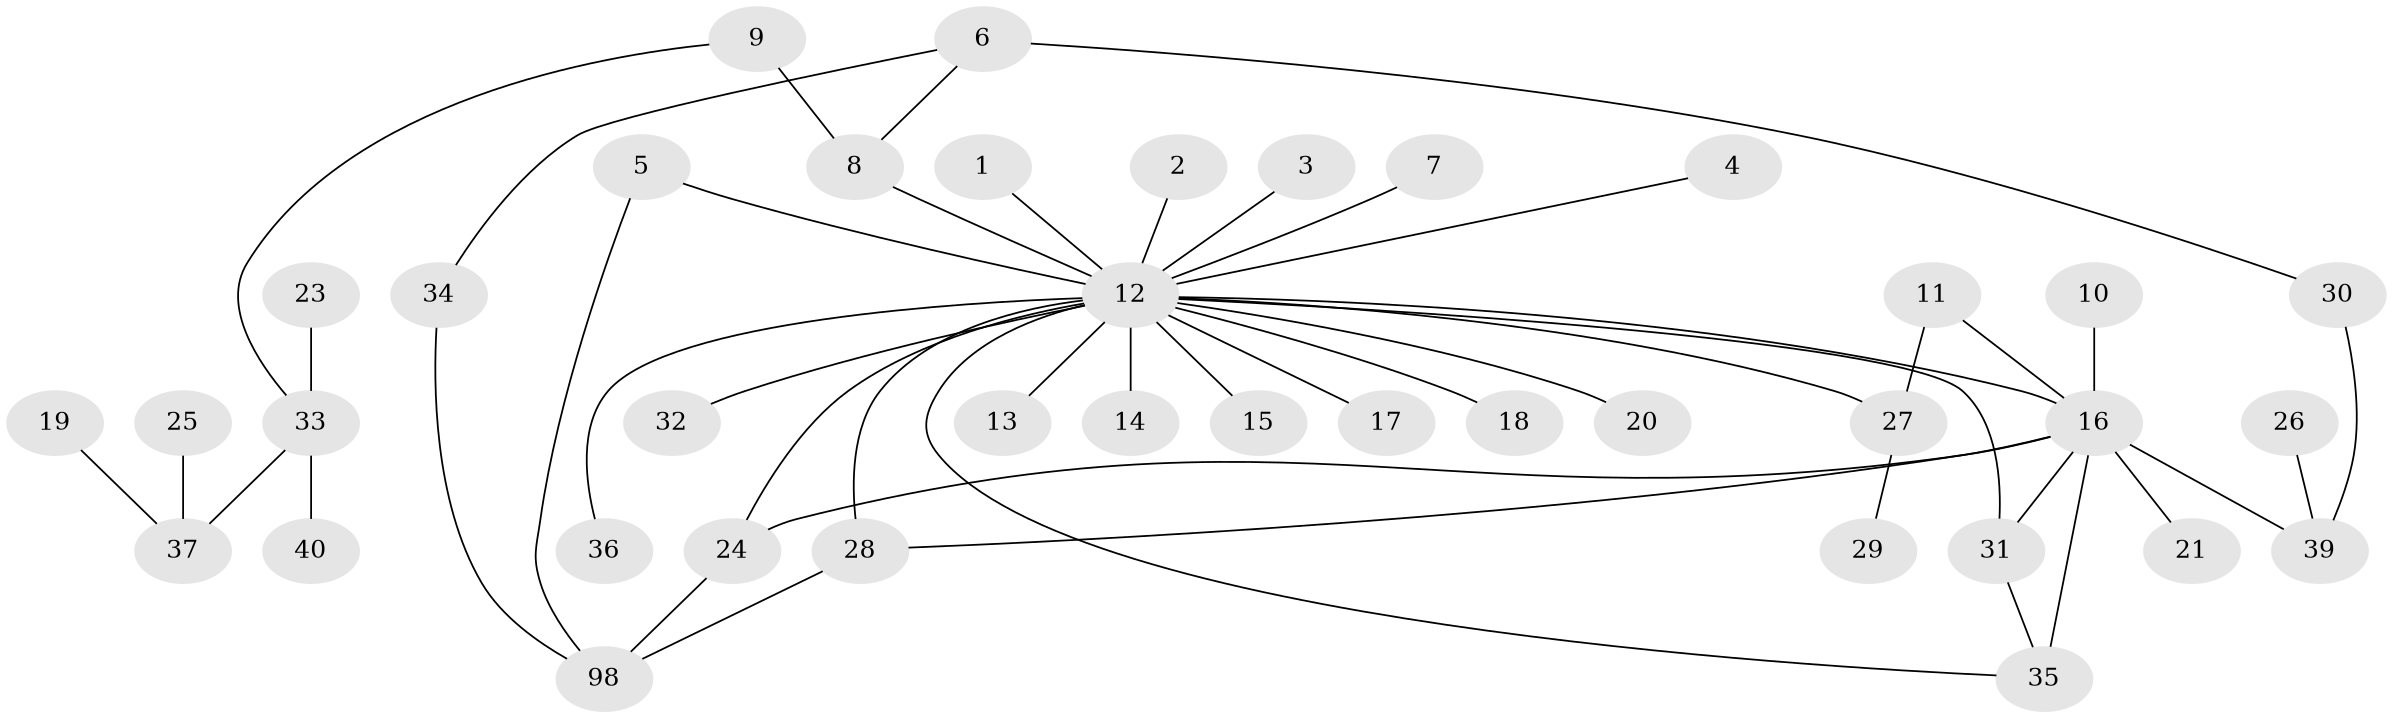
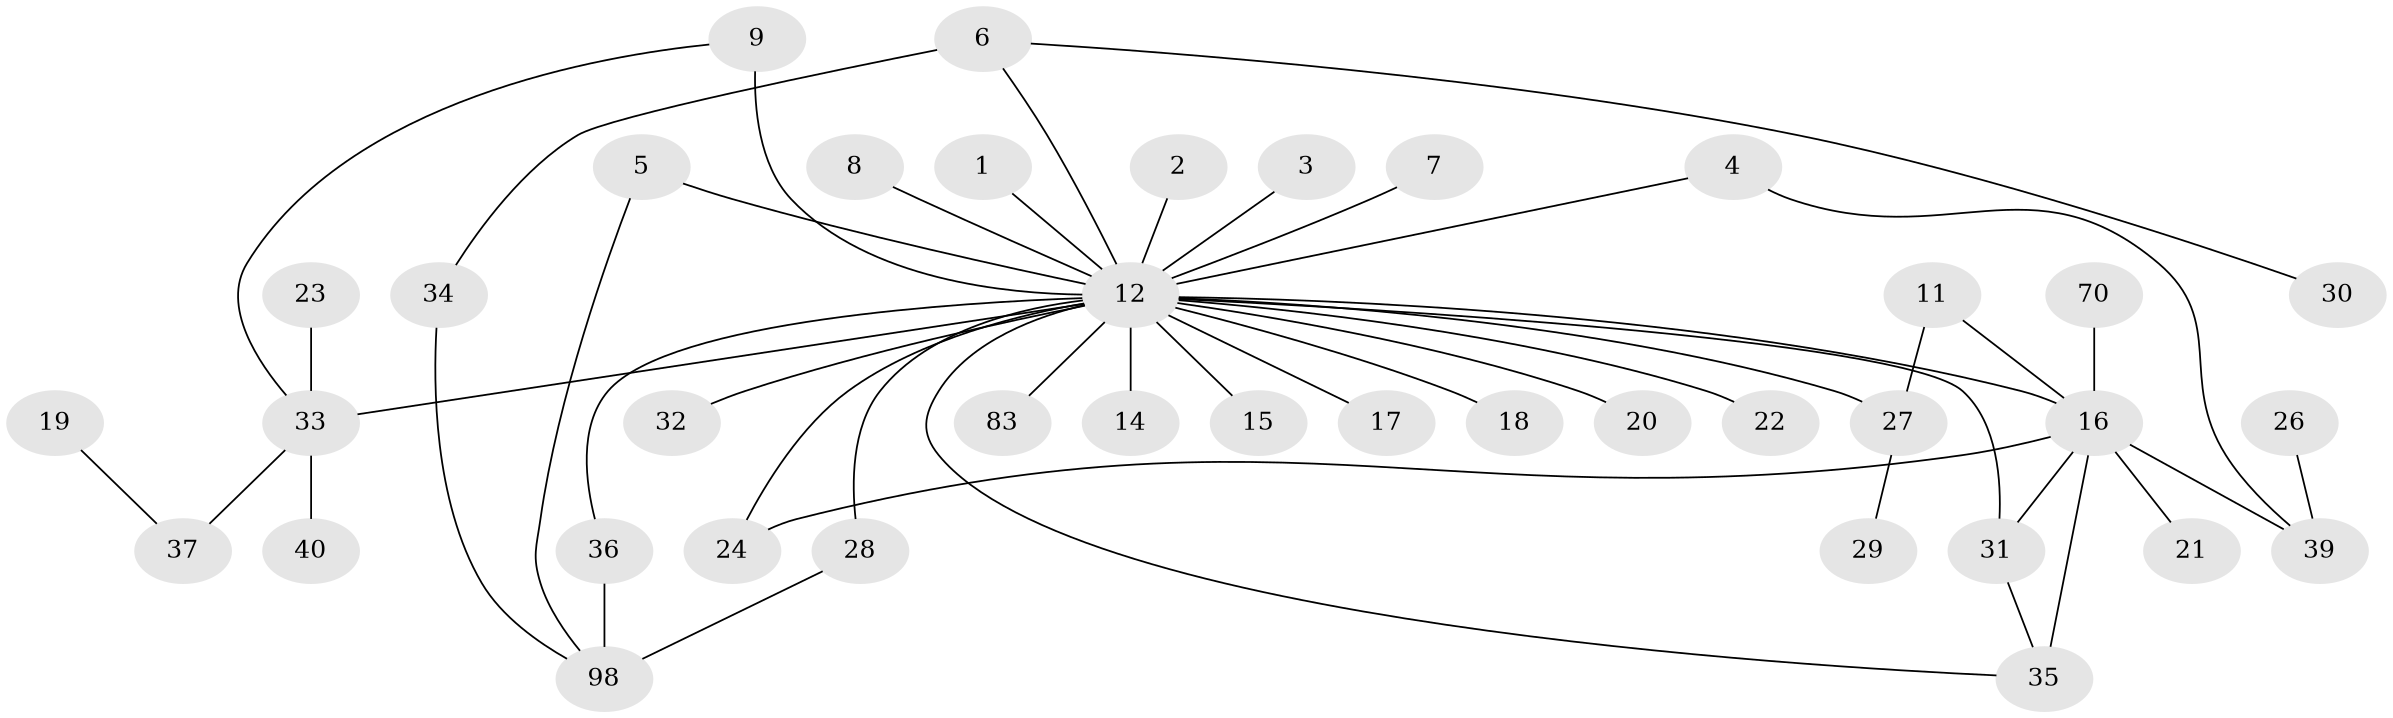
(806, 103) -> (863, 250)
(919, 103) -> (1064, 164)
(2094, 295) -> (2094, 295)
none -> (721, 359)
(183, 423) -> none
(1003, 423) -> (1003, 423)
none -> (1771, 423)
(2357, 425) -> (2116, 234)
(1481, 512) -> none
(669, 615) -> (604, 615)
